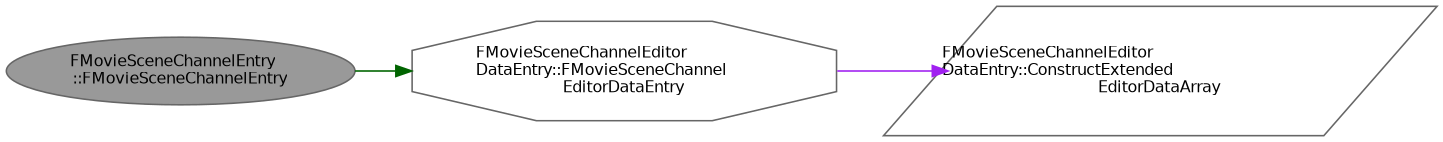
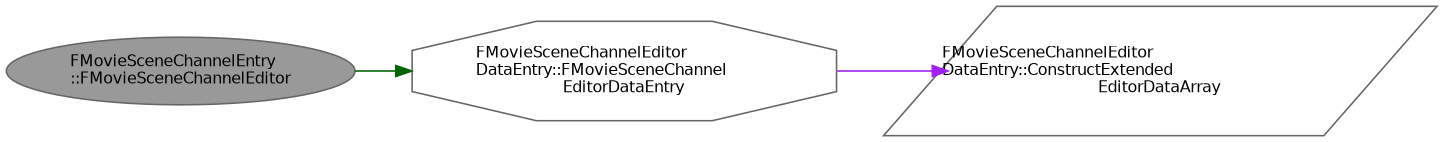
(181, 71) -> (181, 71)
